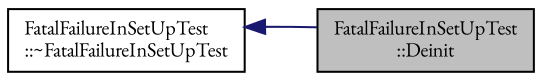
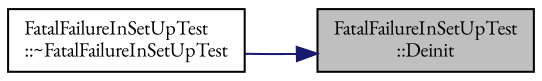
(291, 27) -> (271, 54)
